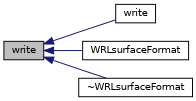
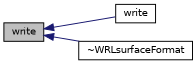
(136, 51) -> none
